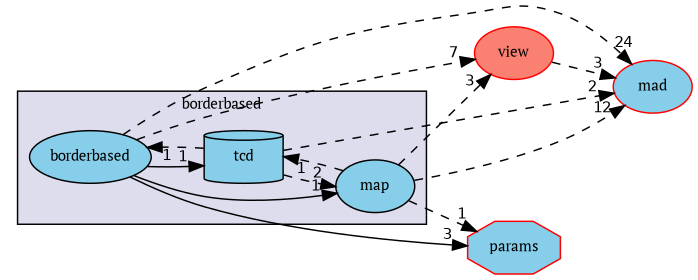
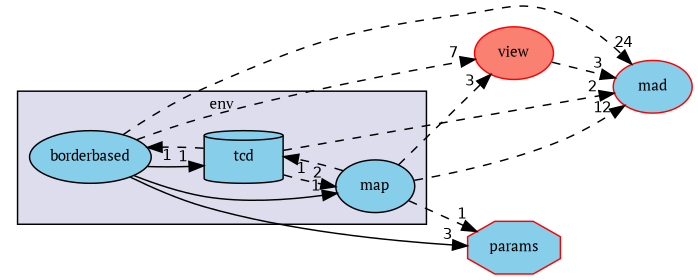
(222, 105) -> (222, 105)
